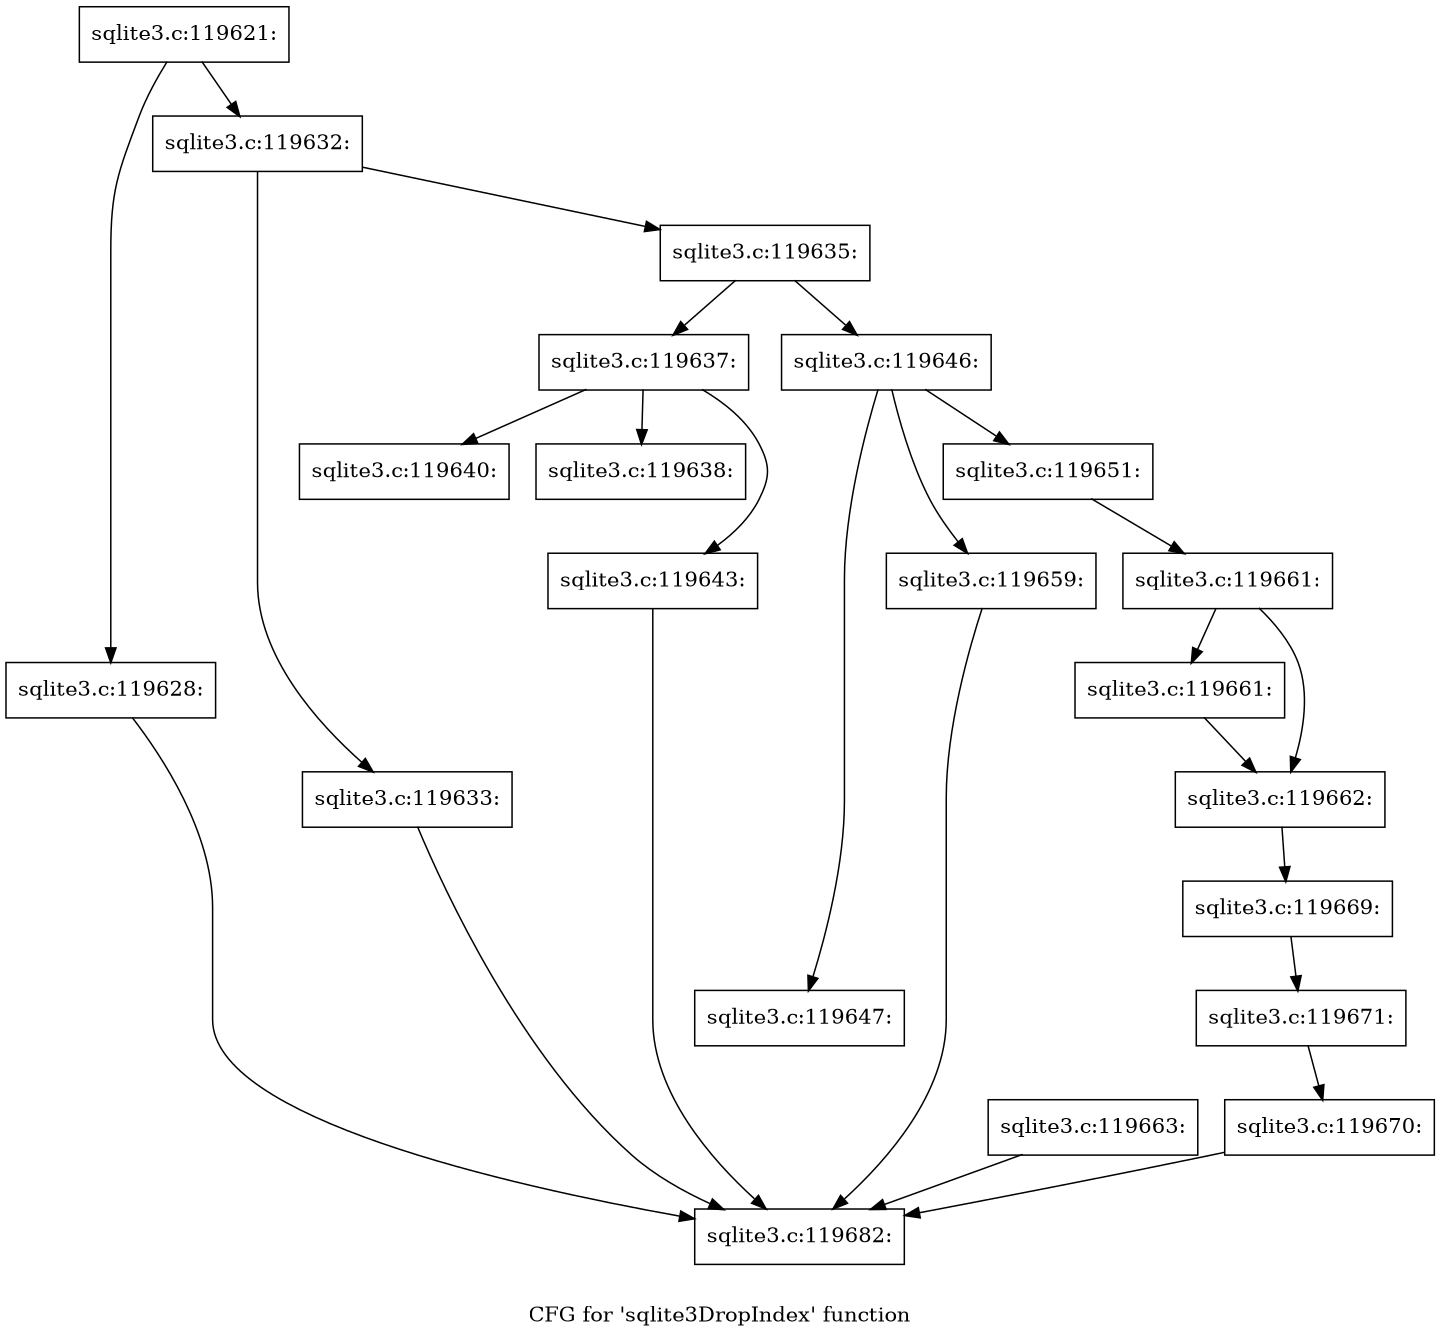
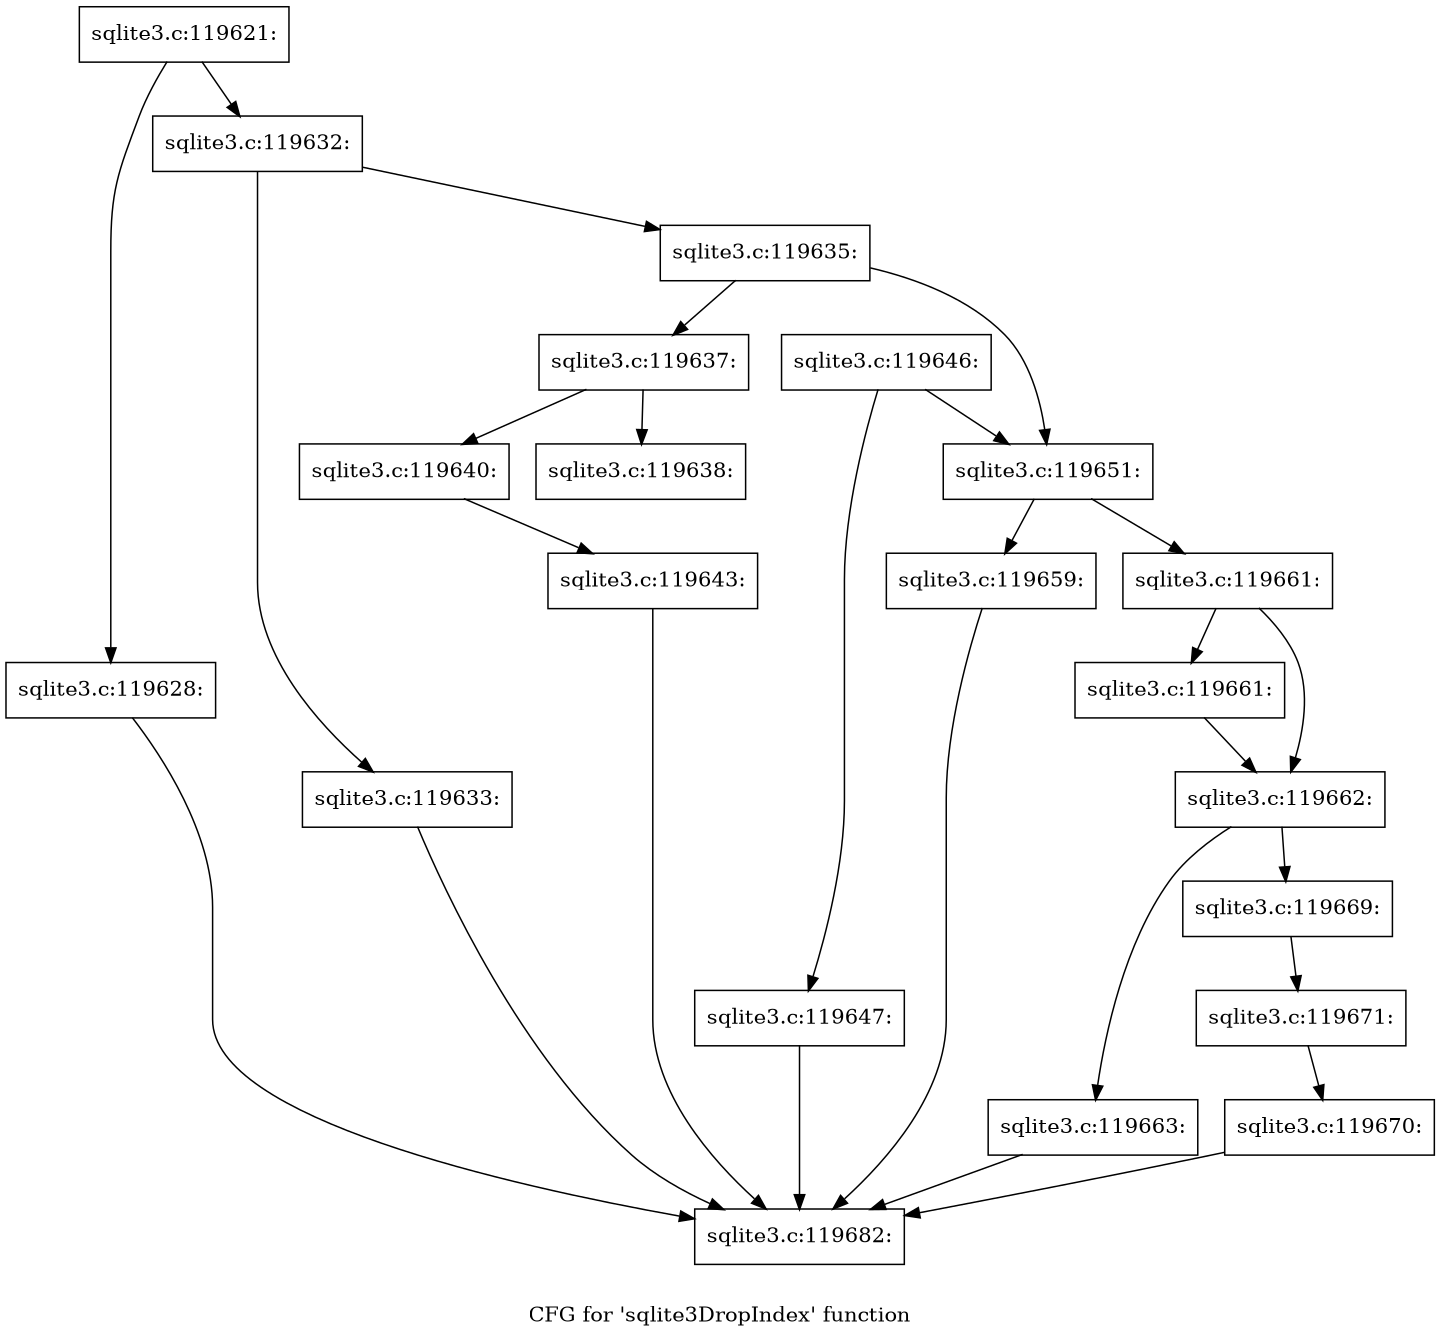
(820, 303) -> (987, 319)
(766, 463) -> (521, 523)
(916, 470) -> (1023, 520)
none -> (1137, 940)
none -> (800, 1120)
